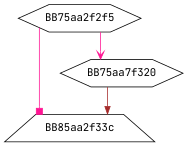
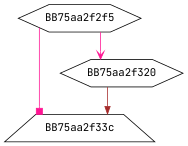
(122, 73) -> (122, 73)
(80, 128) -> (80, 128)
